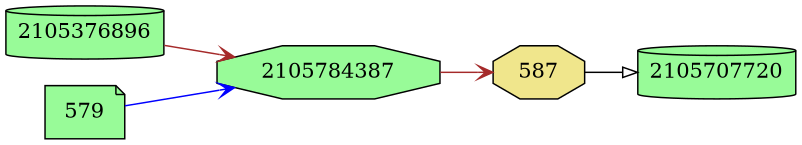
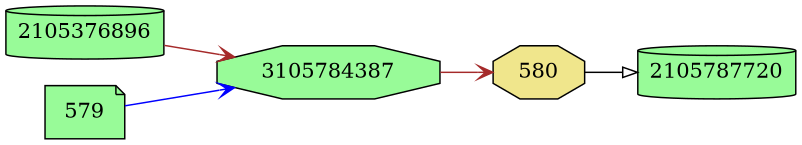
(328, 72) -> (328, 72)
(539, 72) -> (539, 72)
(717, 72) -> (717, 72)
